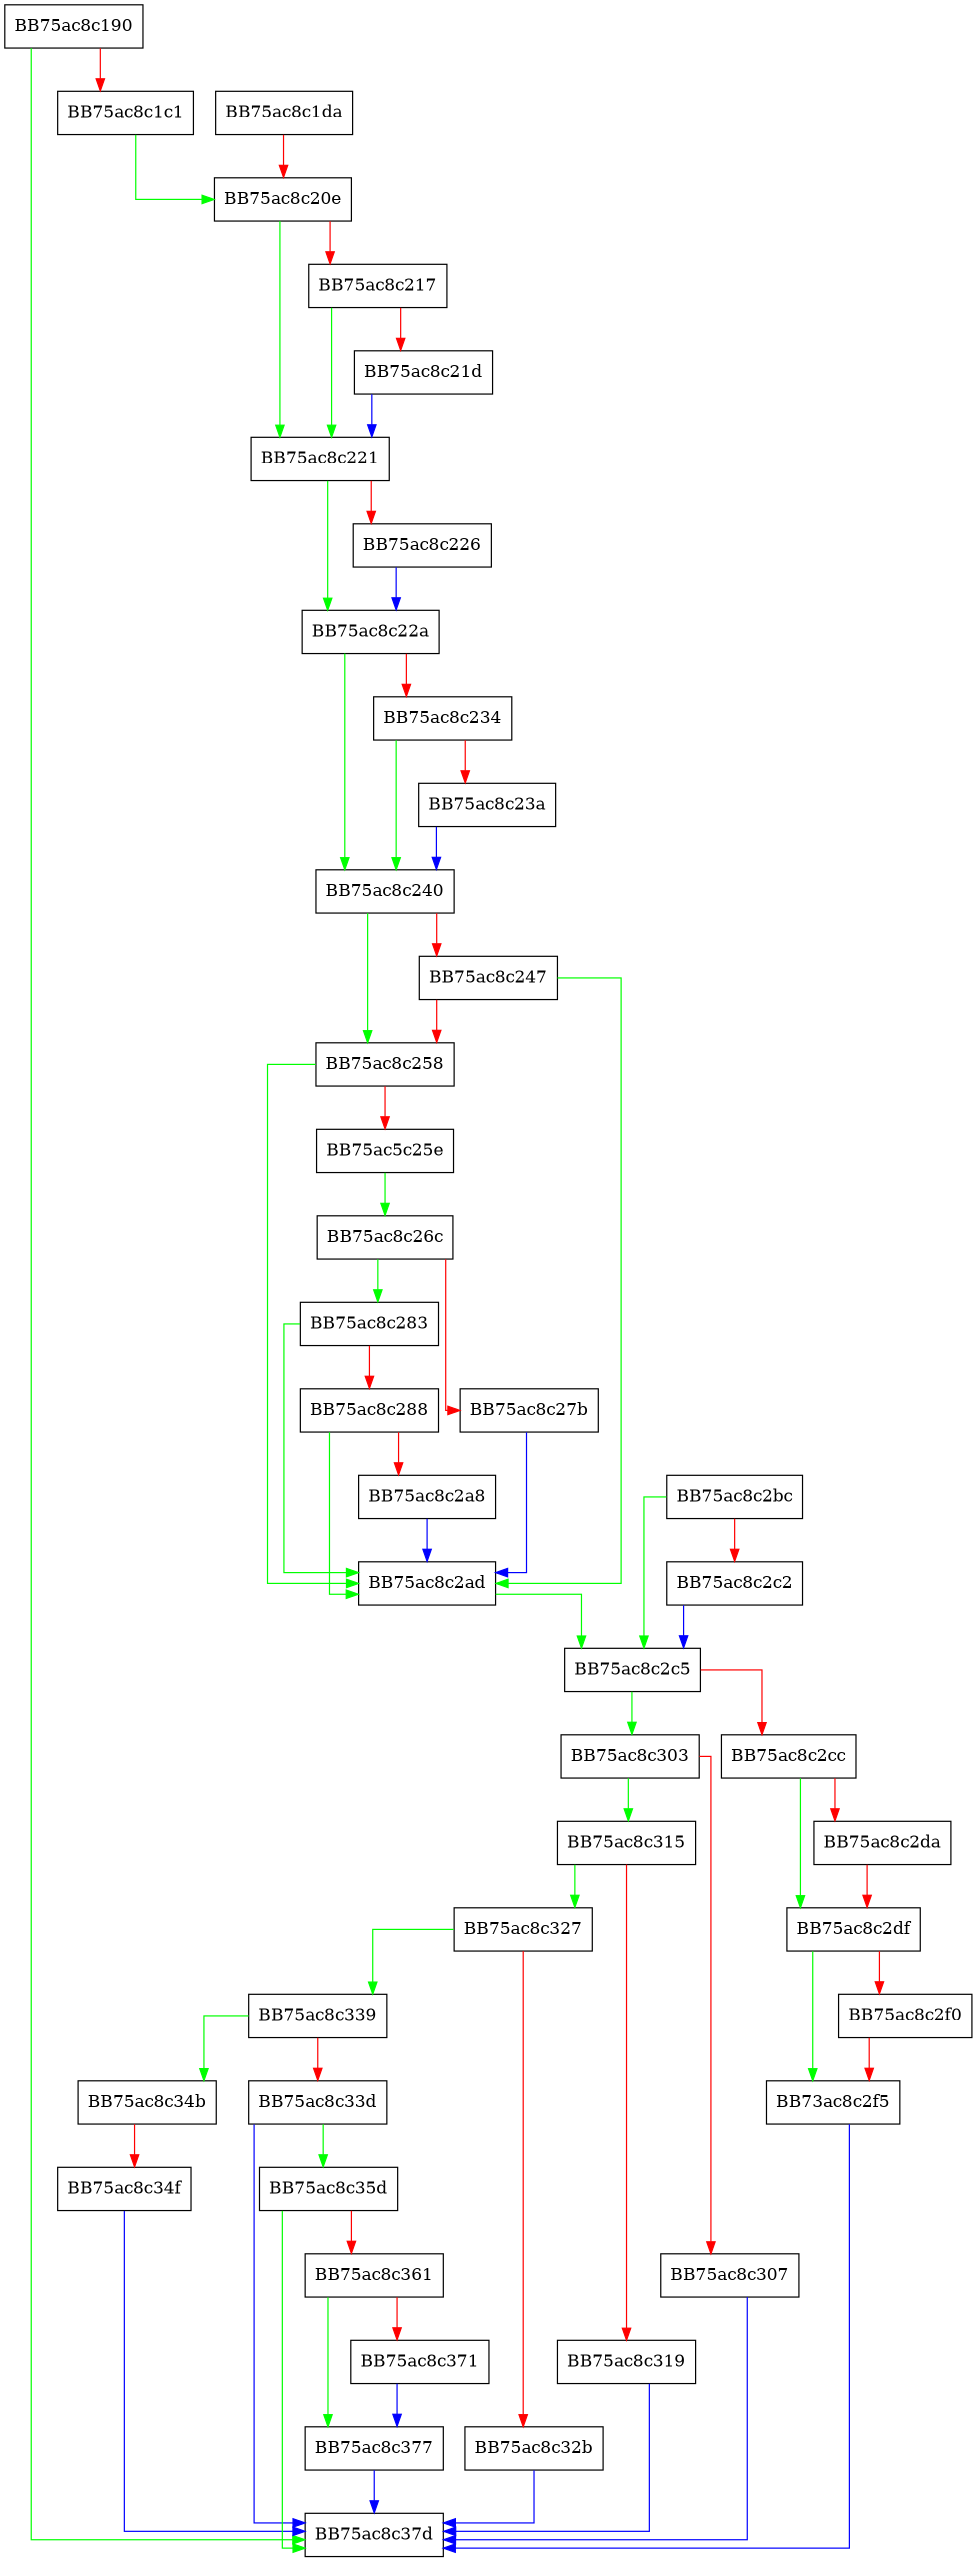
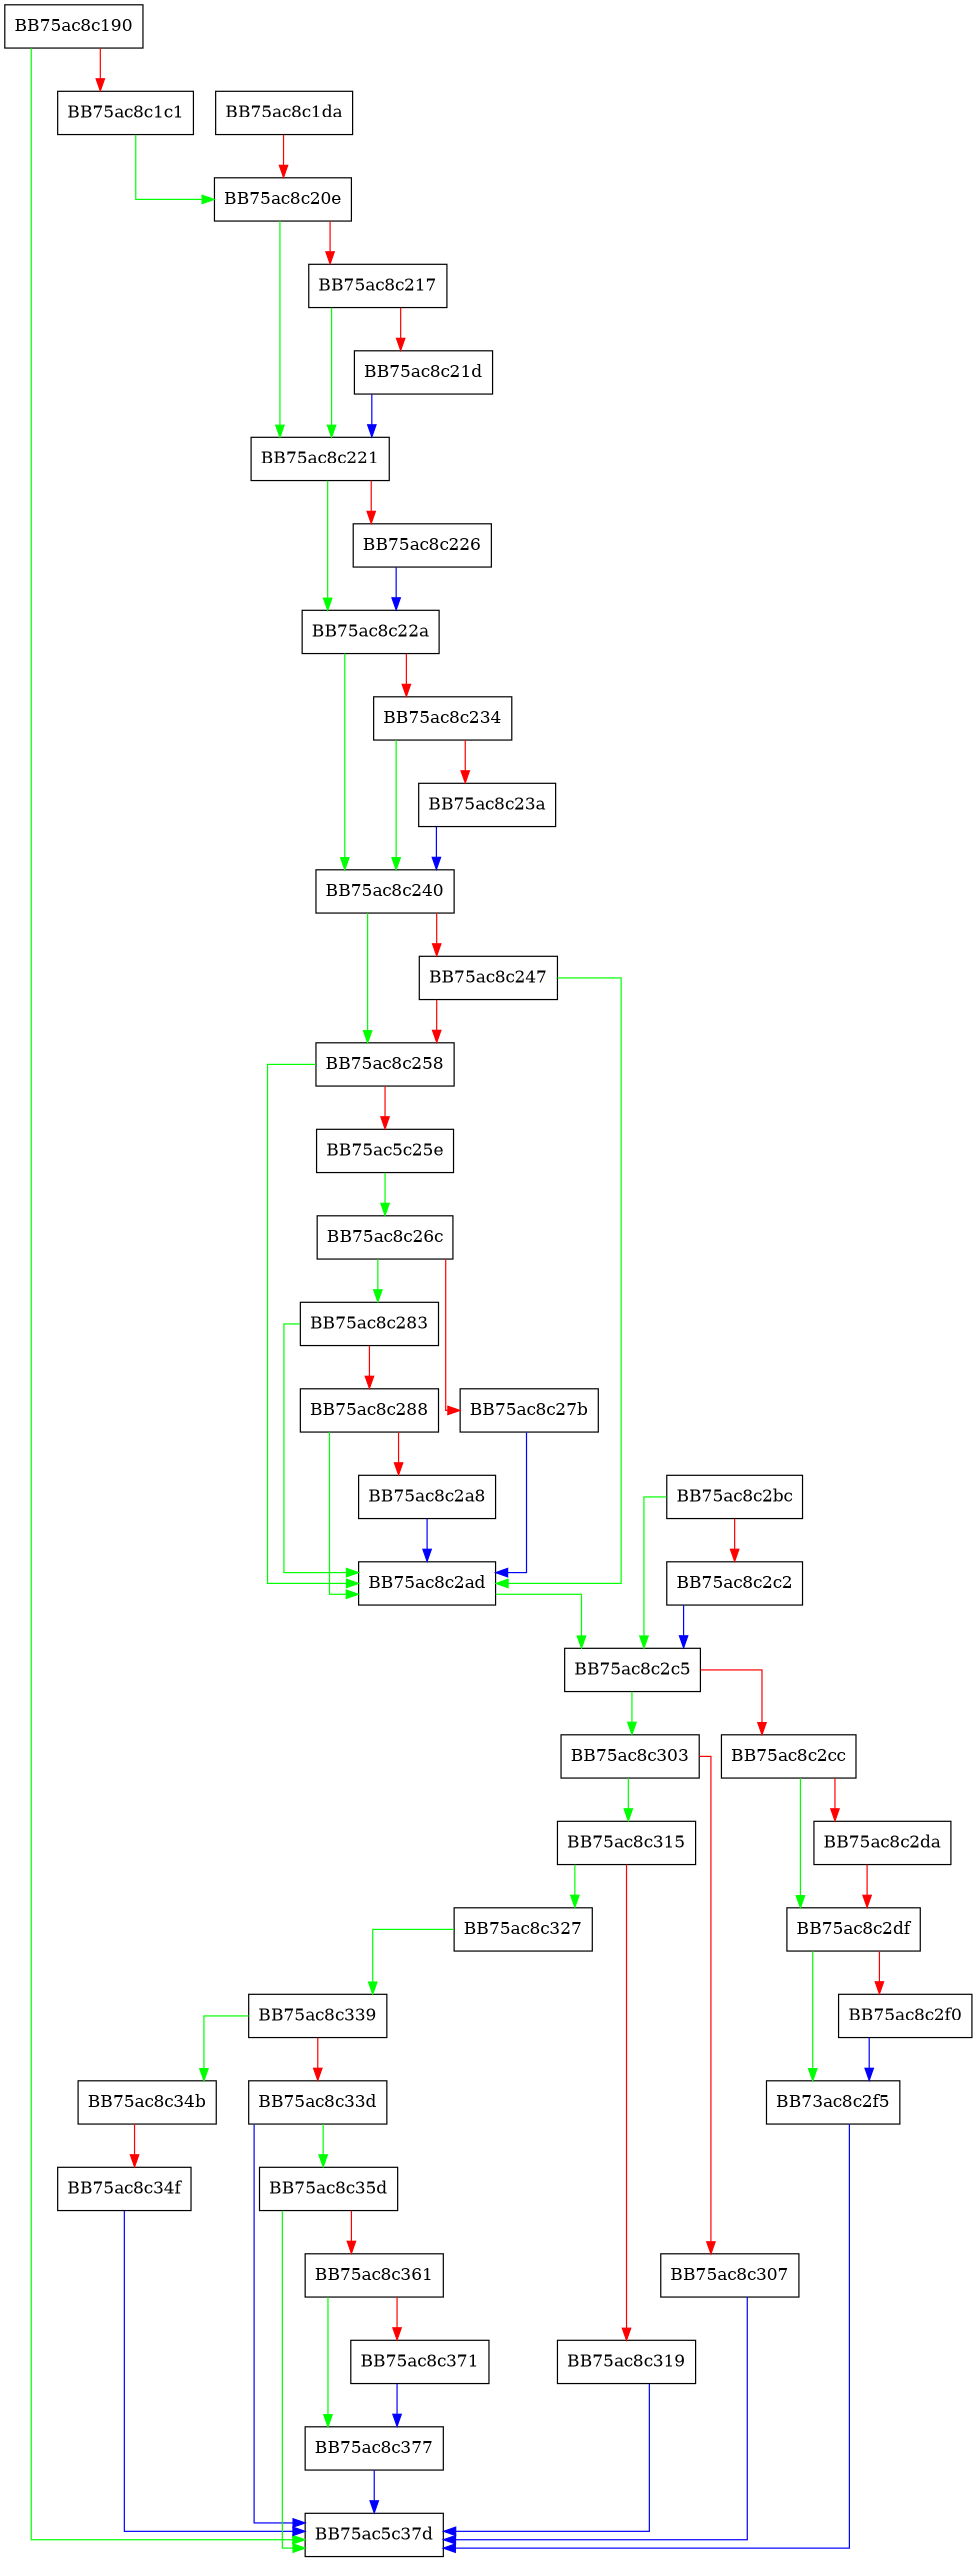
(869, 2053) -> (869, 2053)
(534, 2448) -> none
(374, 2535) -> (374, 2535)
